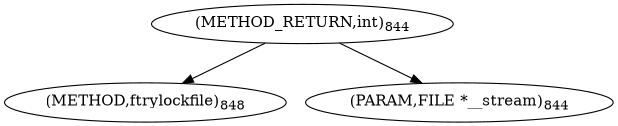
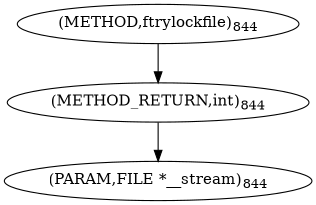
(229, 61) -> (158, 58)
(233, 101) -> (245, 22)
